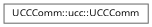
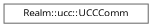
(76, 14) -> (76, 14)
